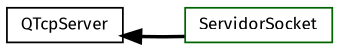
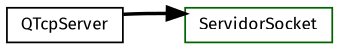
(163, 37) -> (145, 14)
